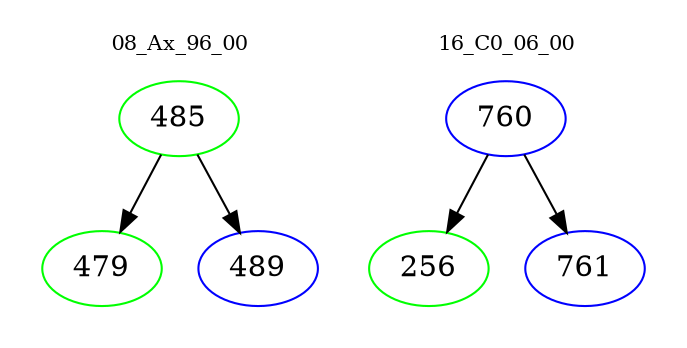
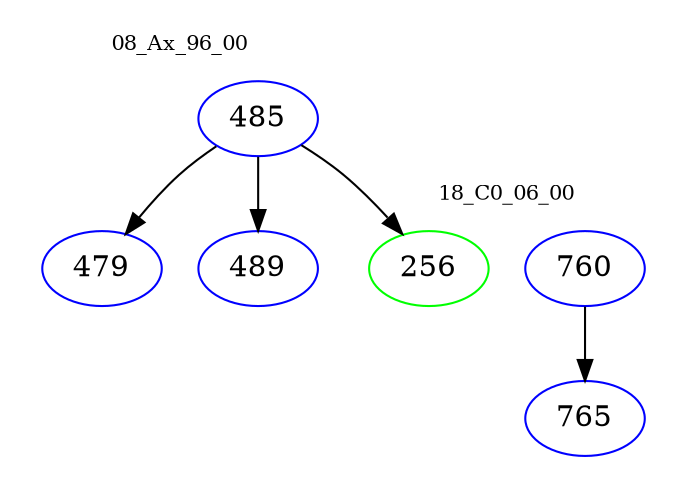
(507, 45) -> (507, 195)
(179, 119) -> (258, 119)
(473, 184) -> (366, 195)
(102, 269) -> (102, 269)
(585, 269) -> (585, 418)
